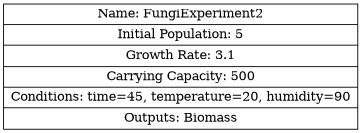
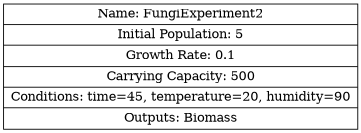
(181, 55) -> (181, 55)
